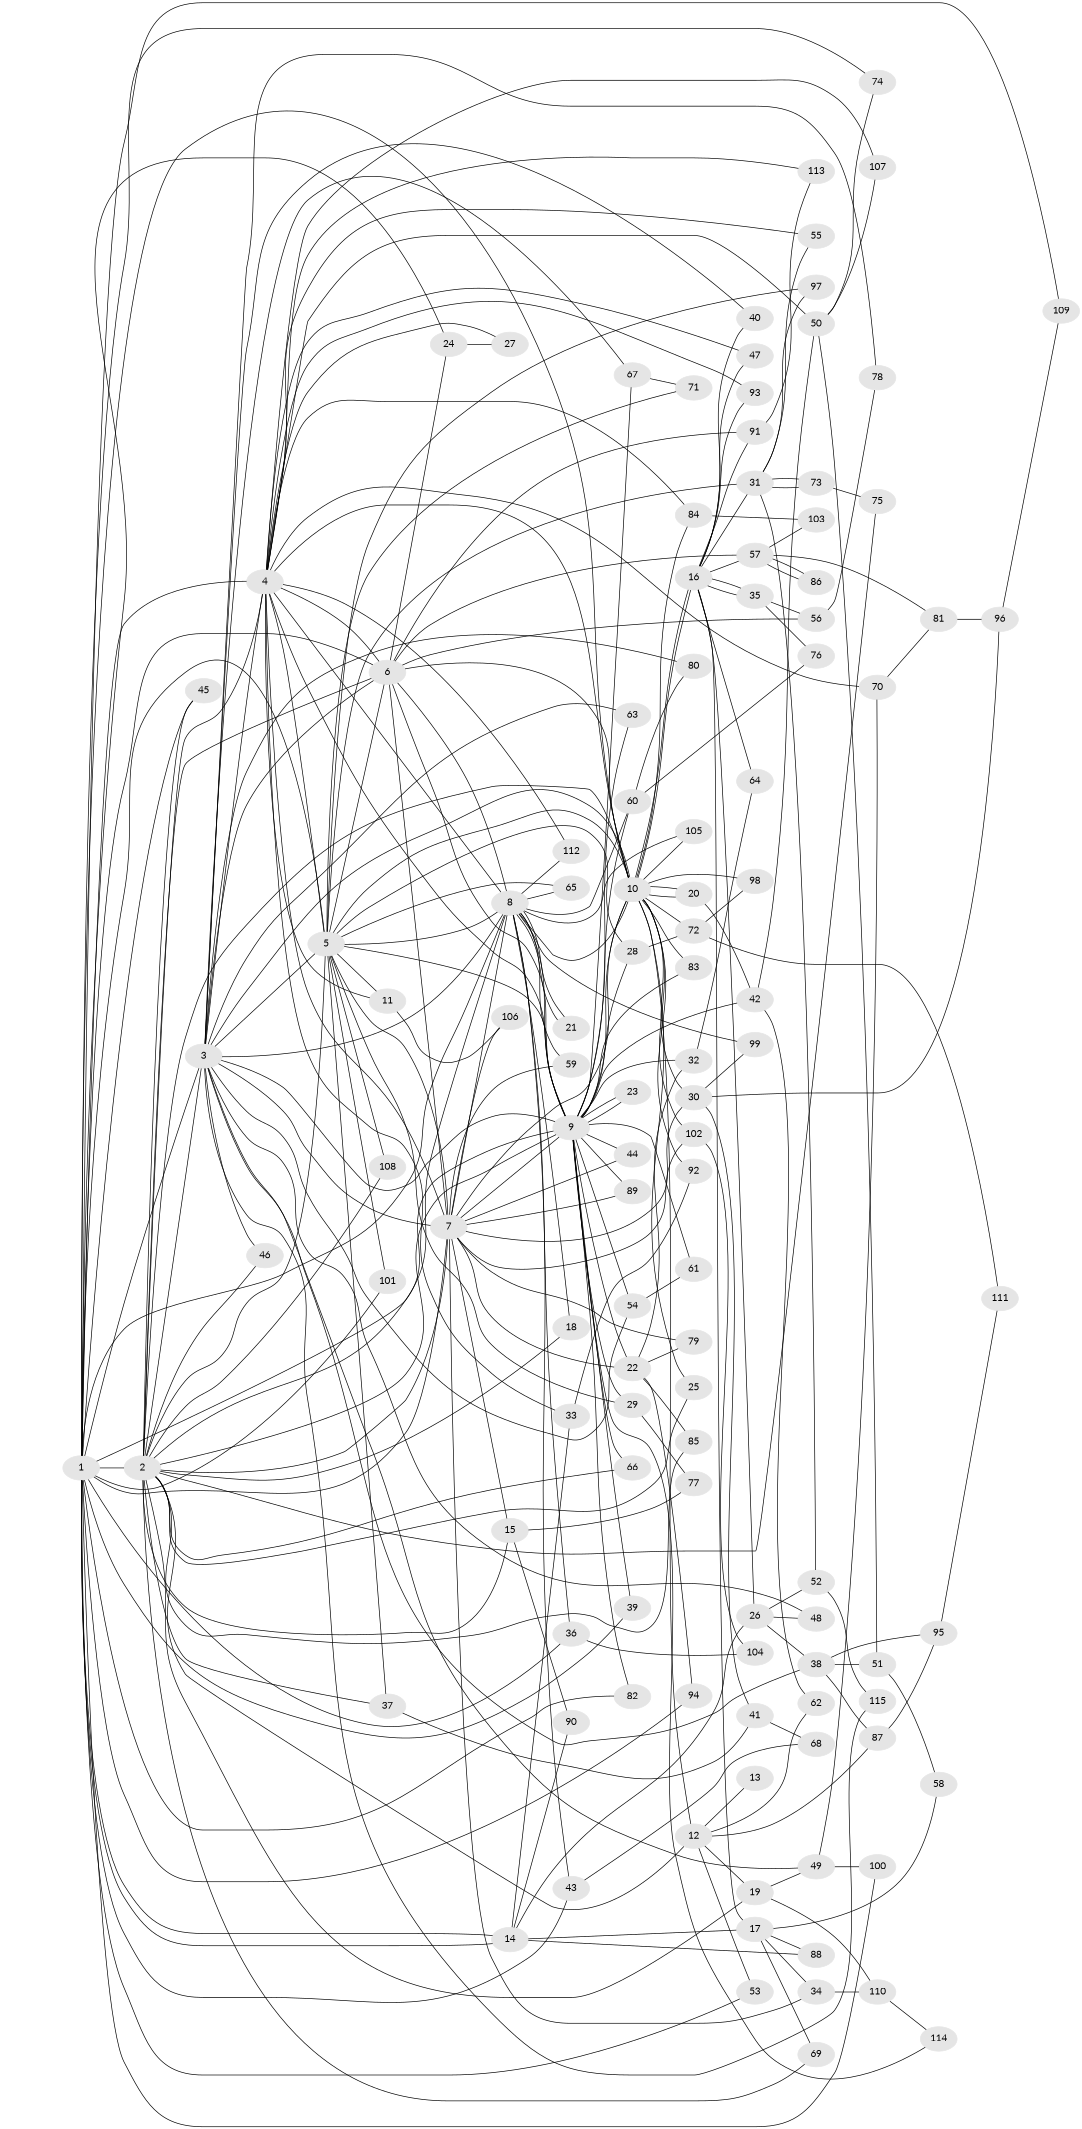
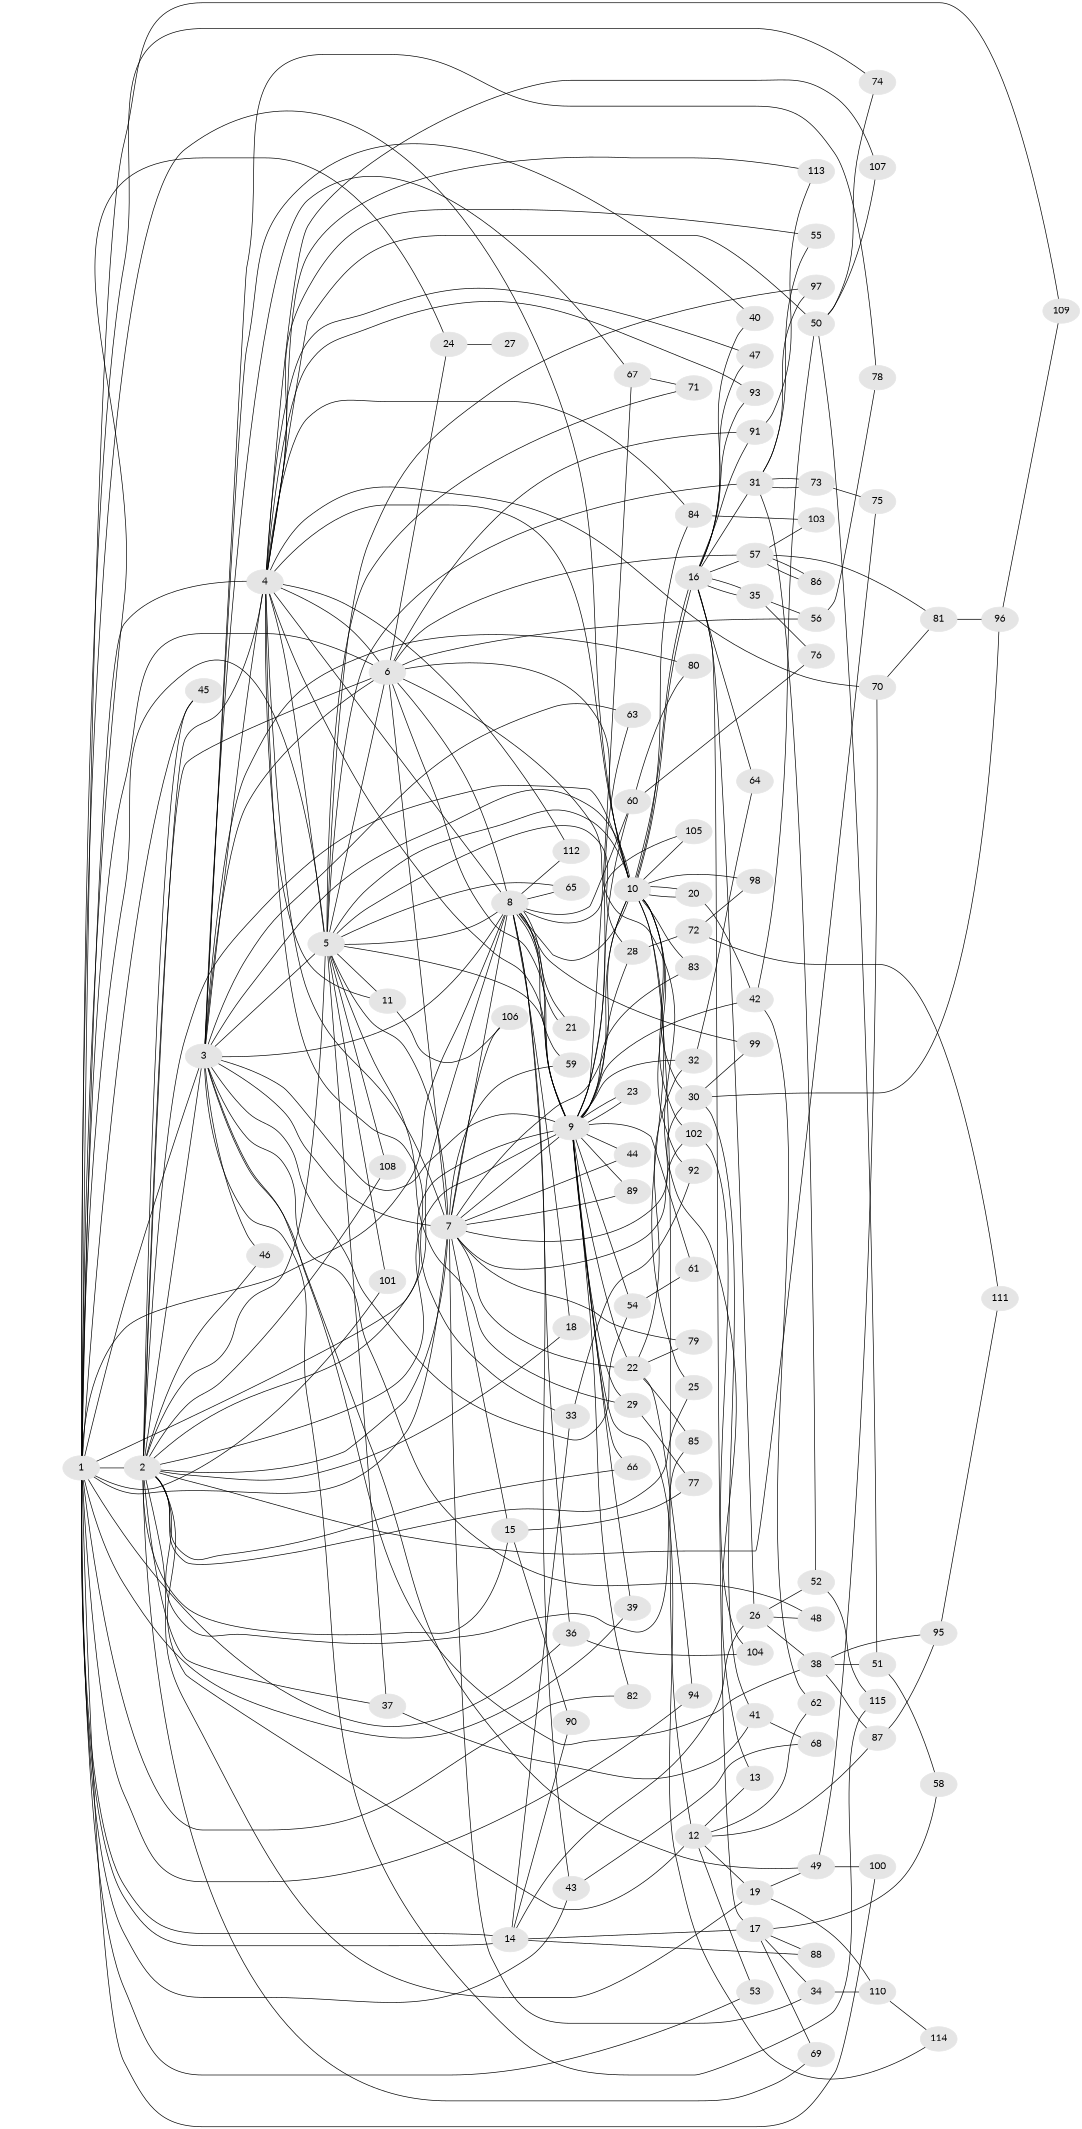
(317, 381) -> none
(663, 910) -> none
none -> (679, 1198)
